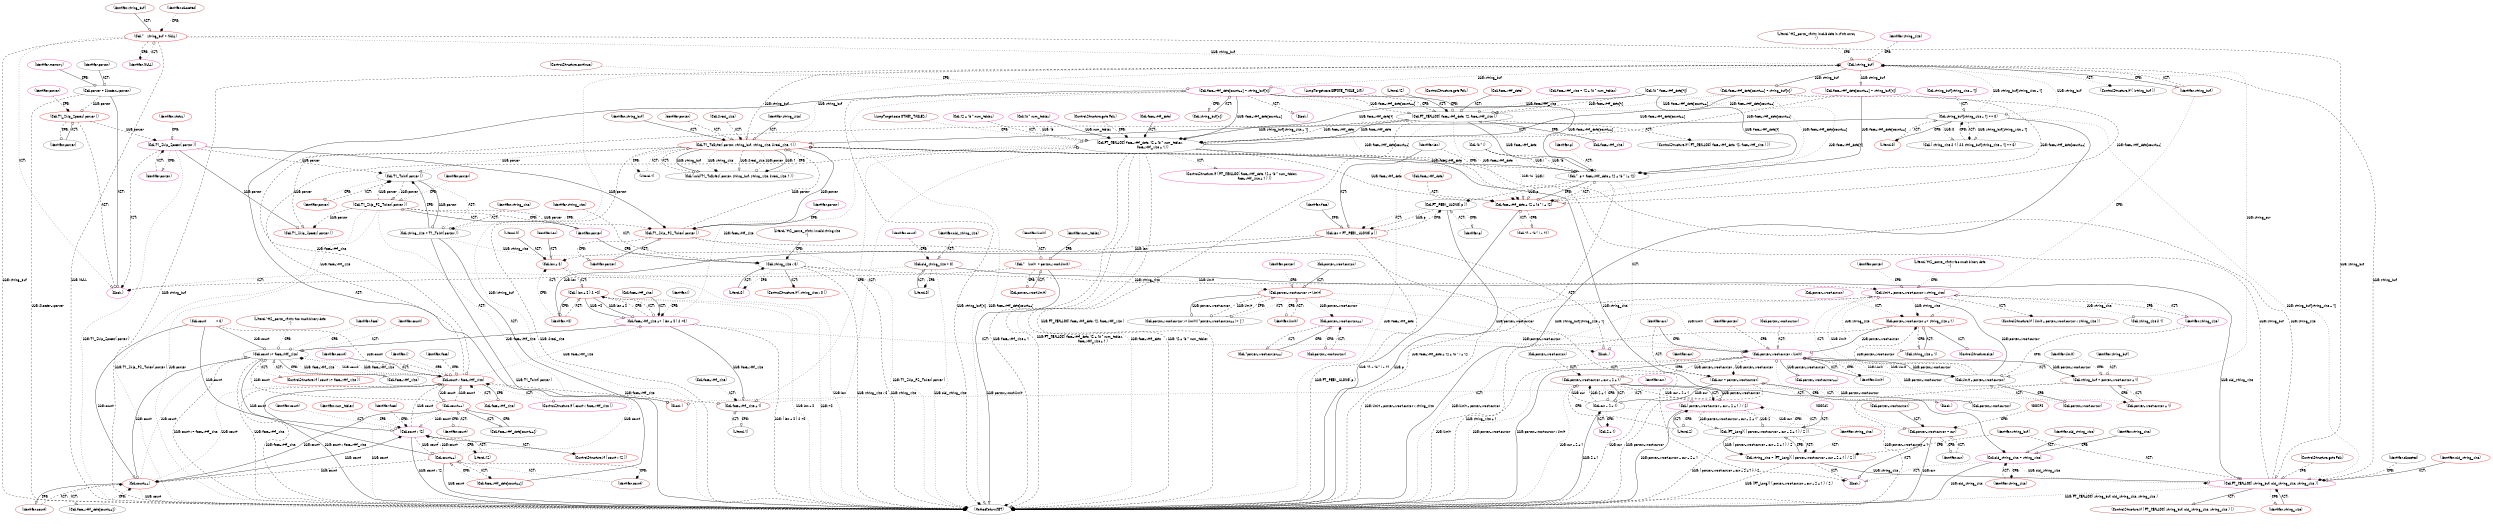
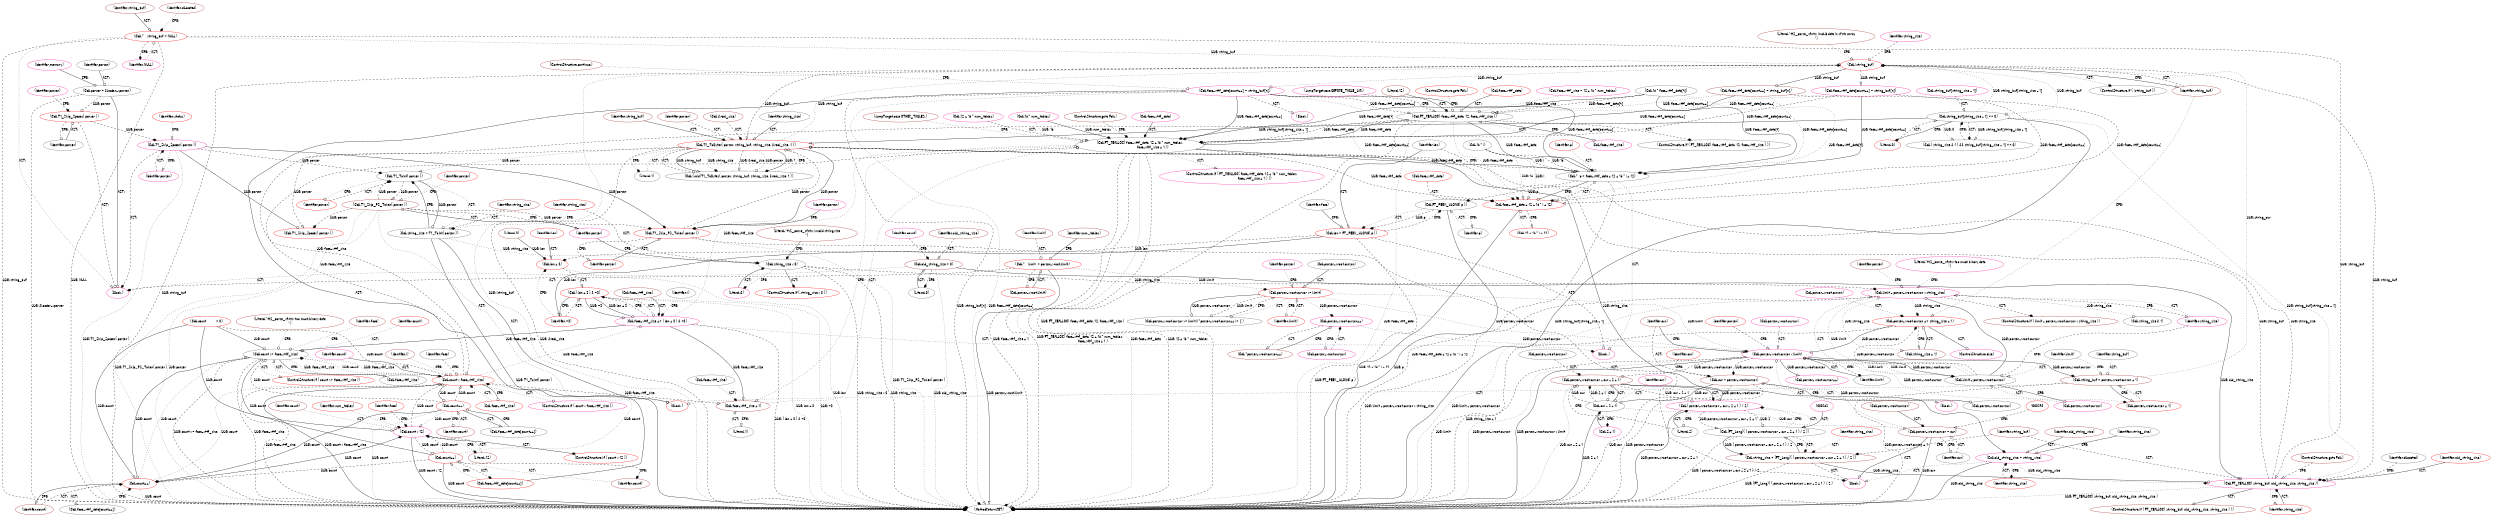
(1208, 117) -> none
(539, 249) -> (539, 249)
(1993, 419) -> (1993, 419)
